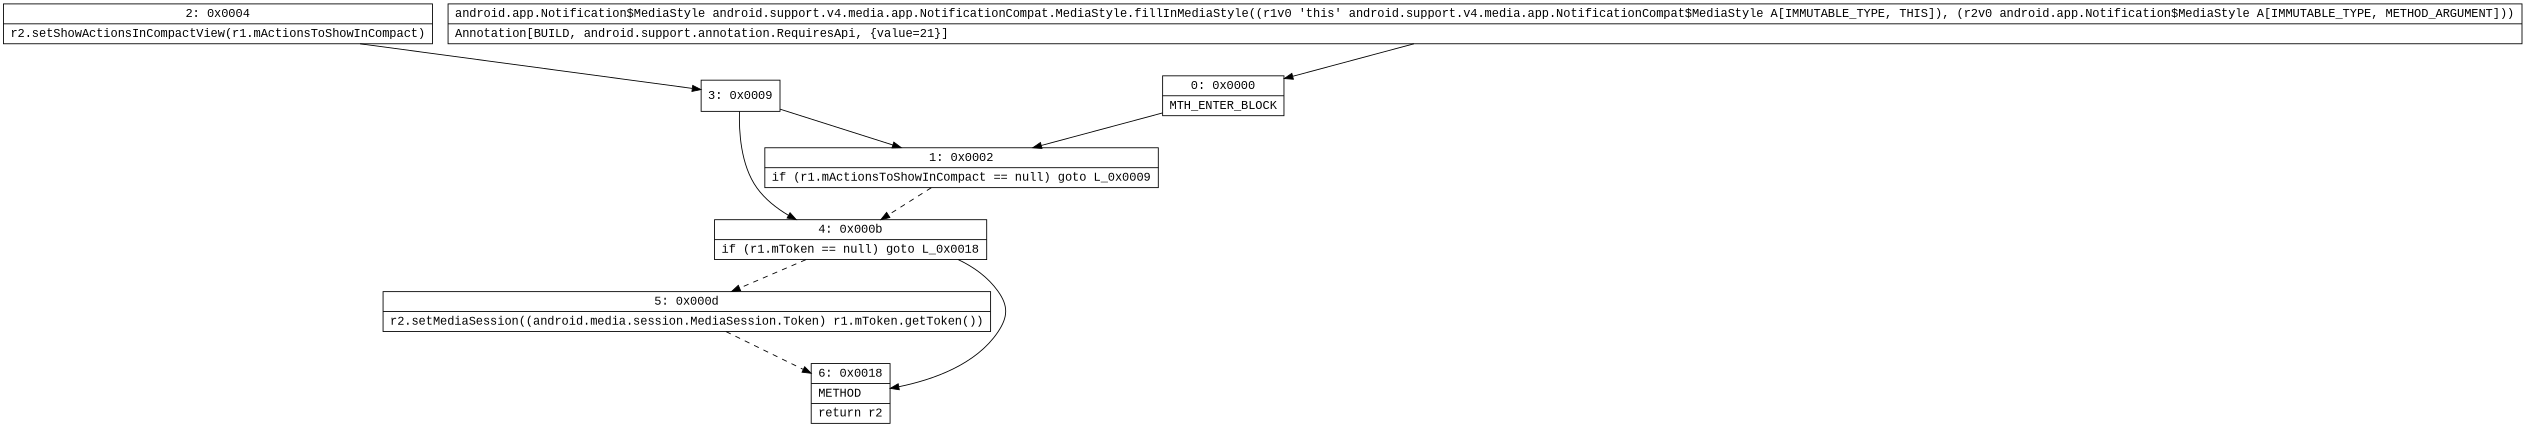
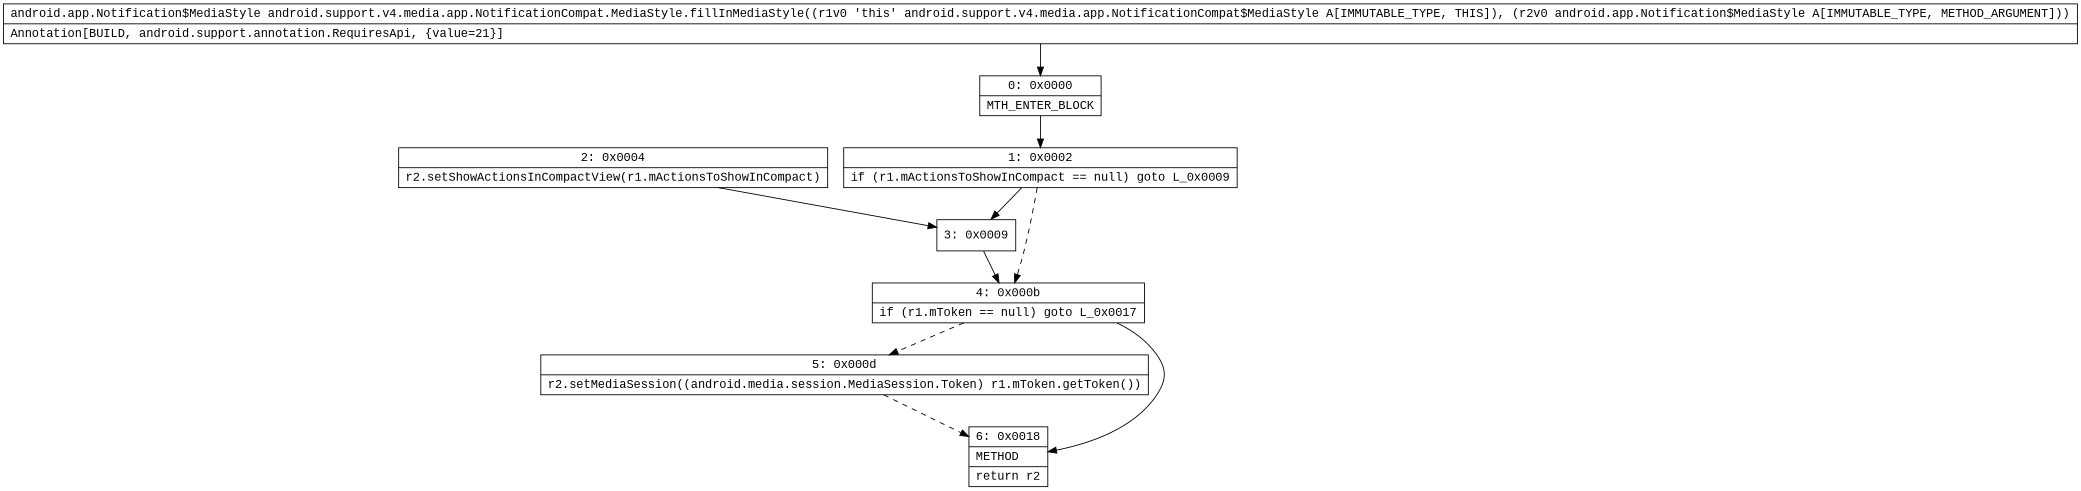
(836, 127) -> (1009, 201)
(851, 249) -> (1008, 312)
